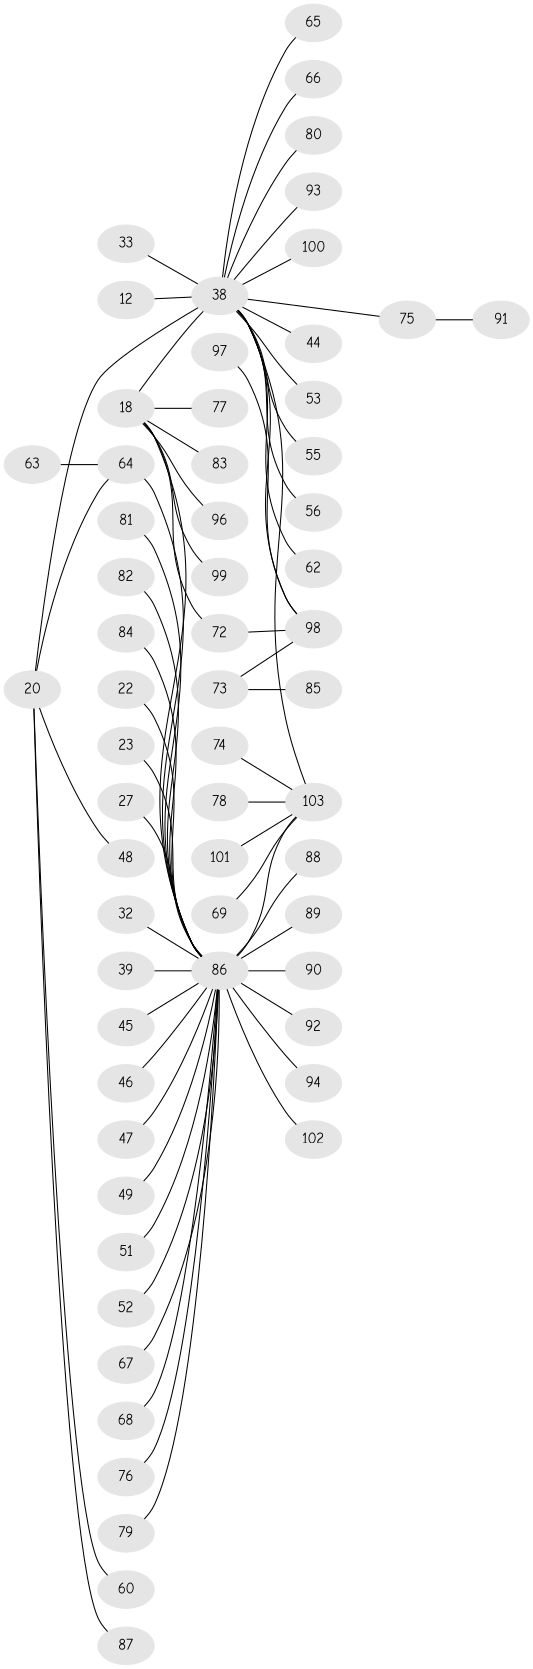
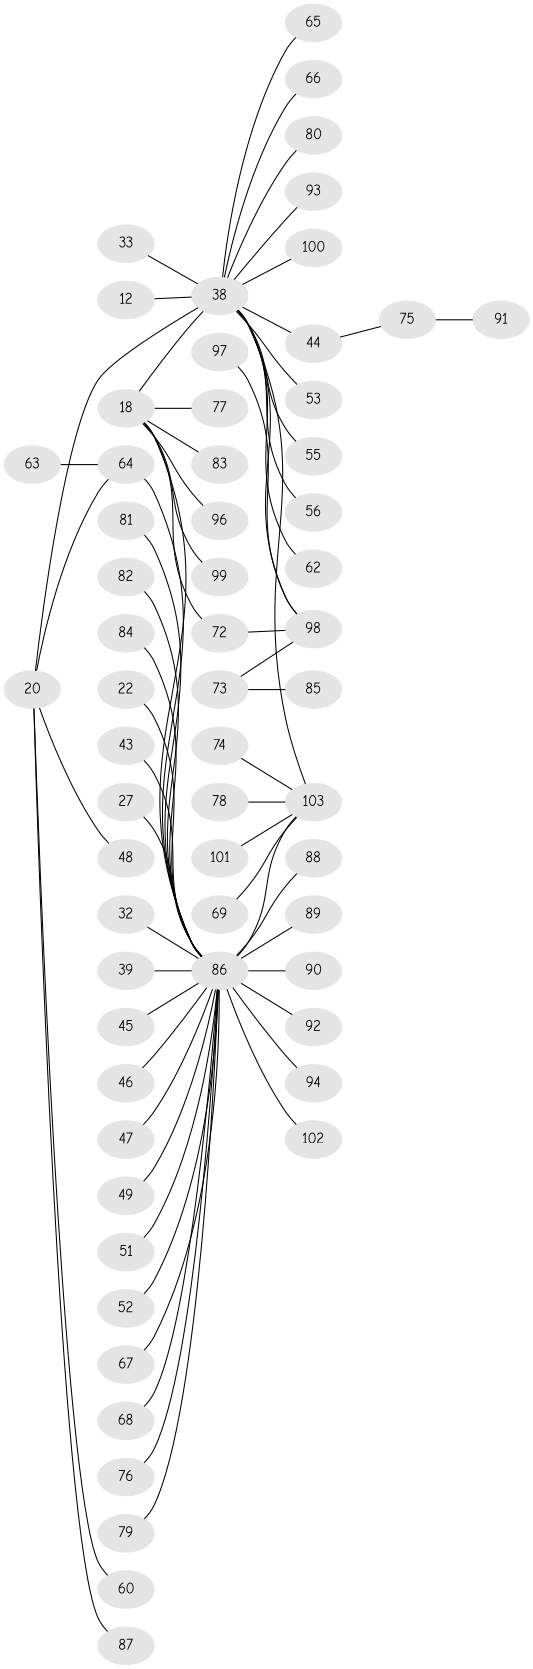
(314, 308) -> (360, 332)
(126, 746) -> (126, 746)
